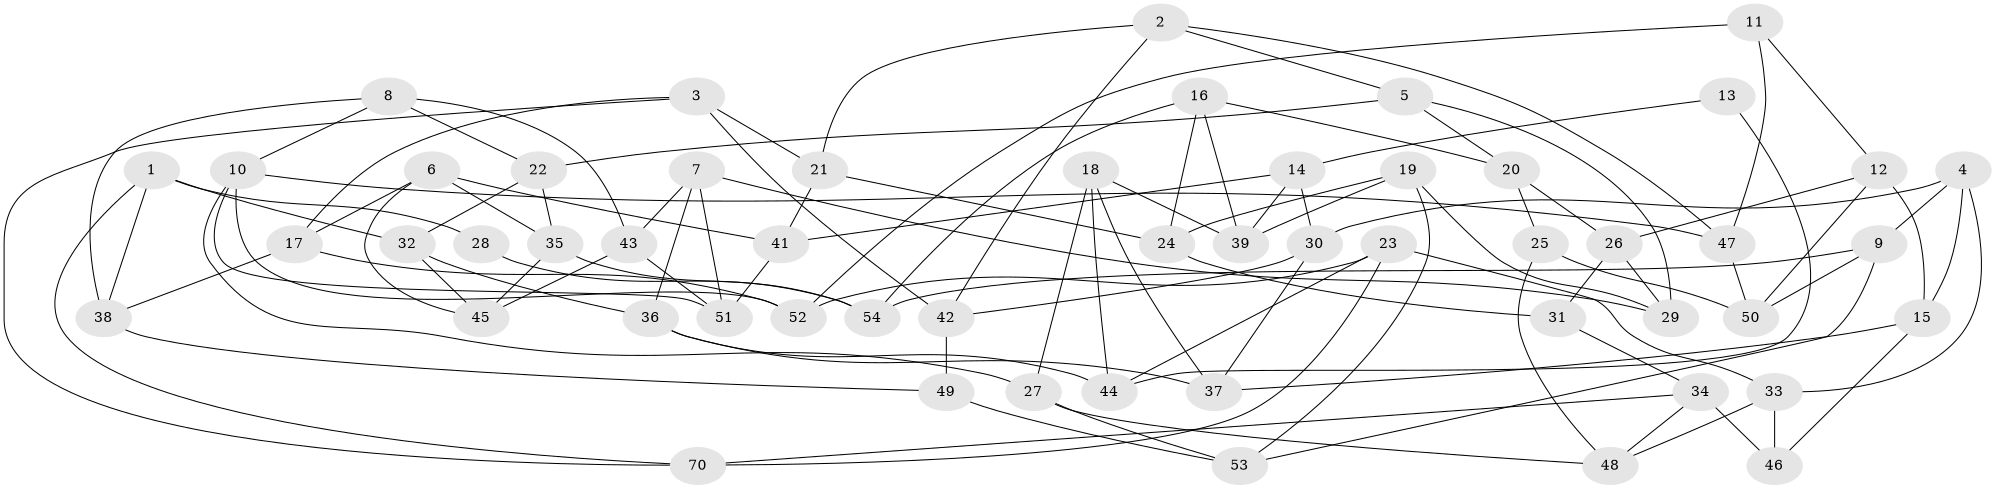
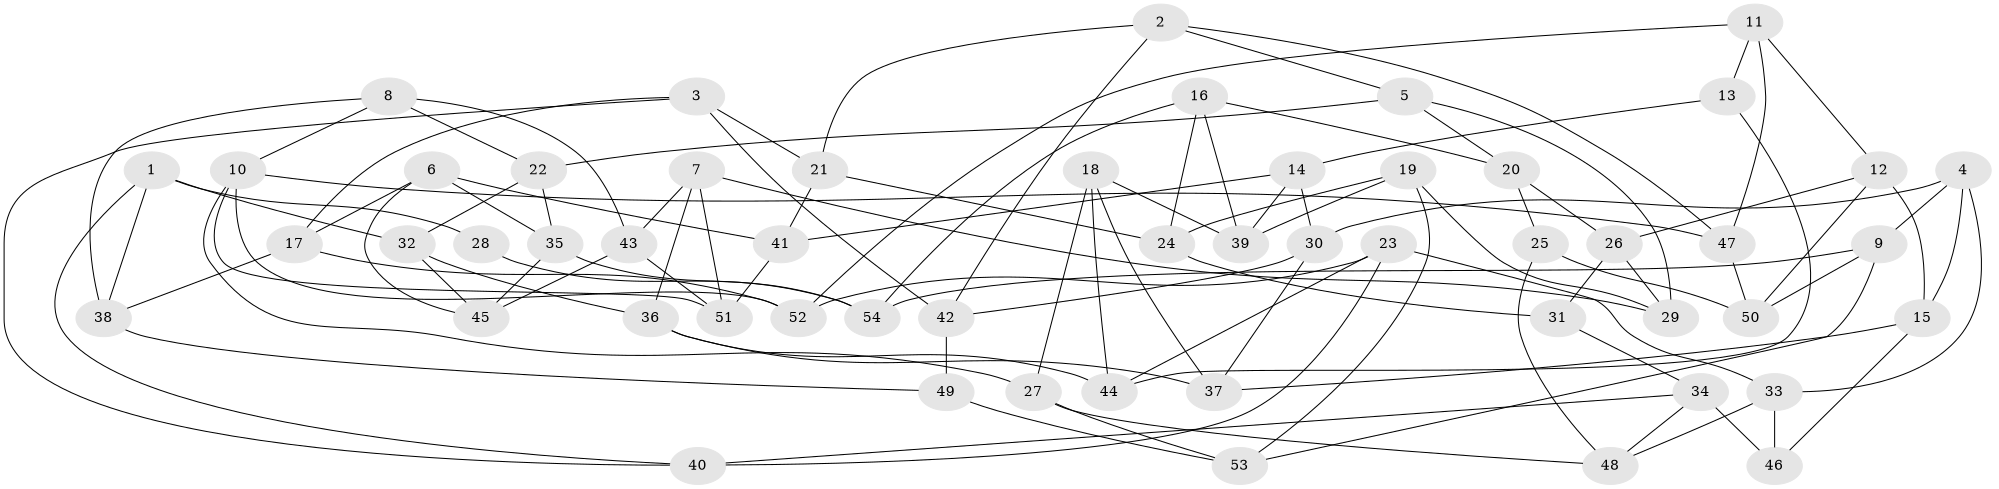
none -> (1741, 59)
(698, 466) -> (698, 466)
